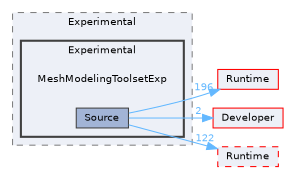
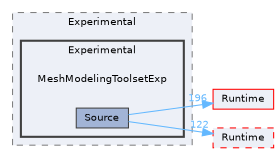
(248, 118) -> none
